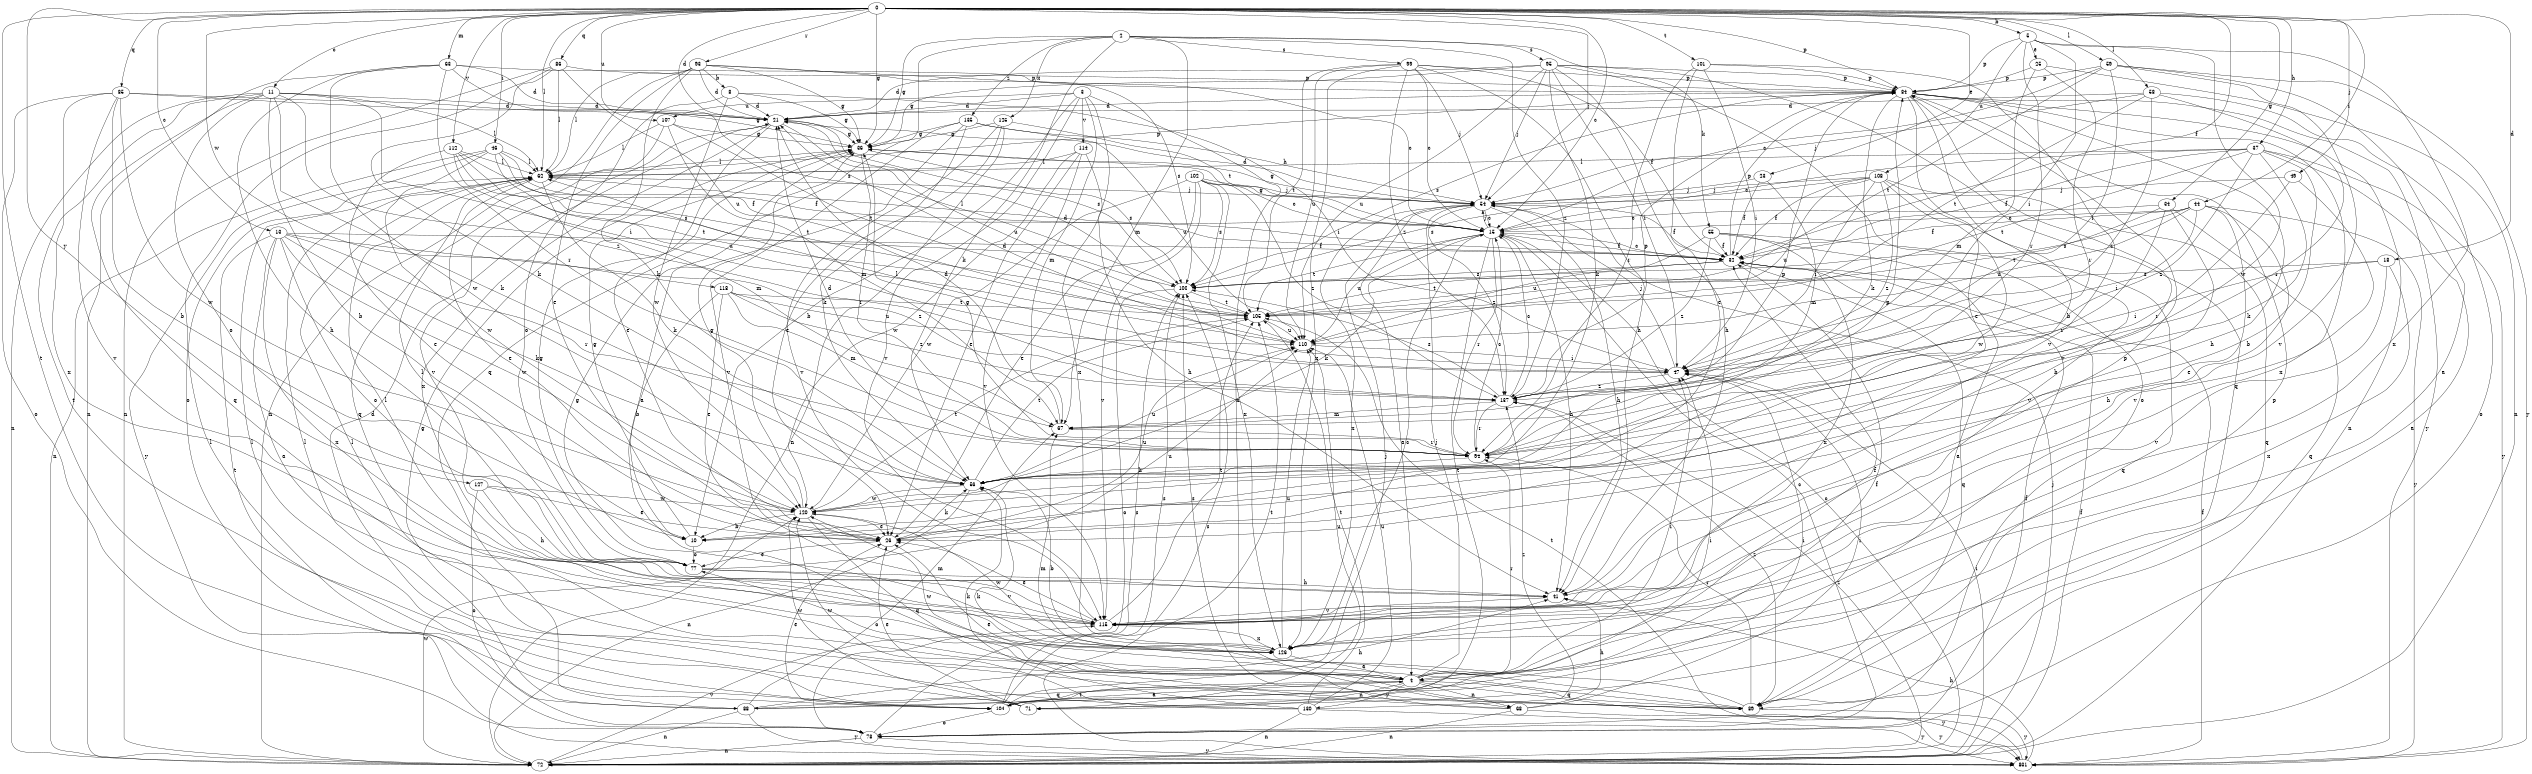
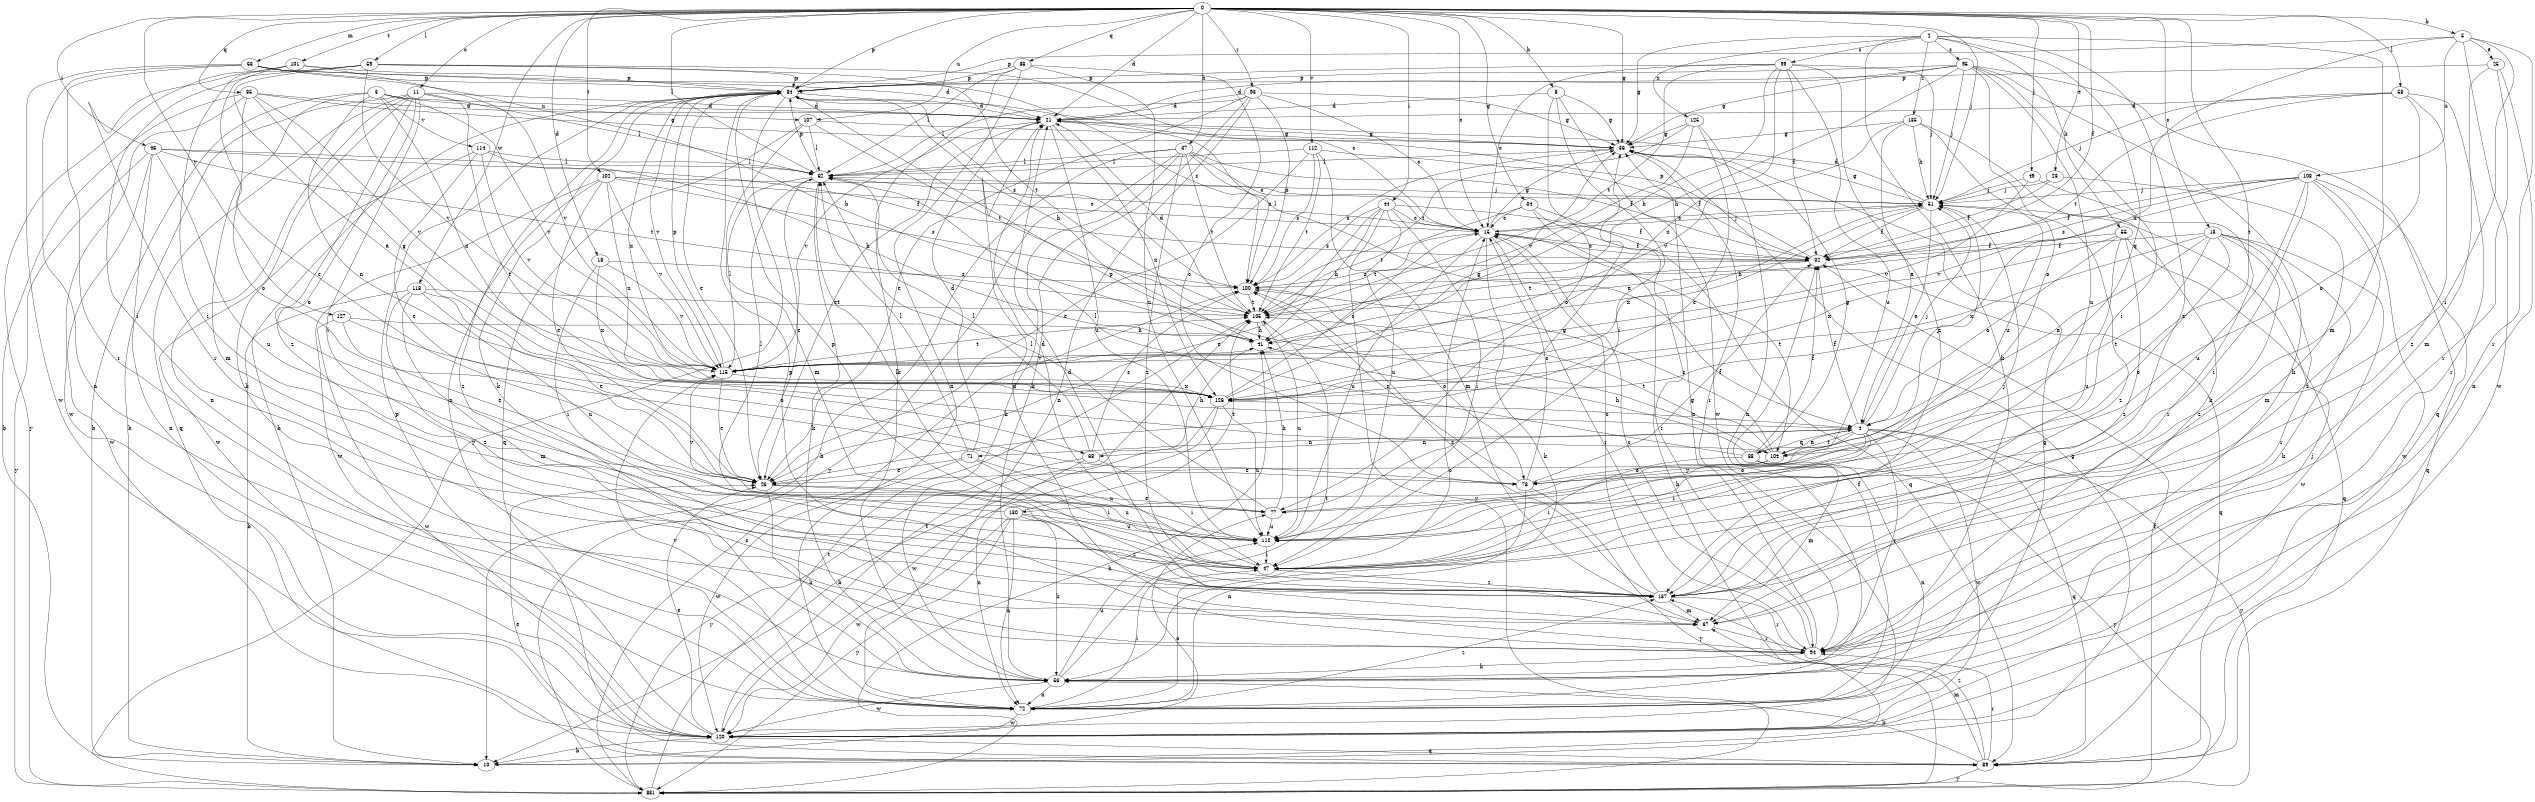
none -> (756, 17)
(713, 77) -> (1486, 21)
(1223, 175) -> (1470, 178)
(1483, 205) -> (1931, 205)
(69, 373) -> (404, 247)
(1569, 402) -> (1258, 329)
(506, 548) -> (729, 246)
(1942, 618) -> (1544, 284)
(1078, 632) -> (854, 570)
